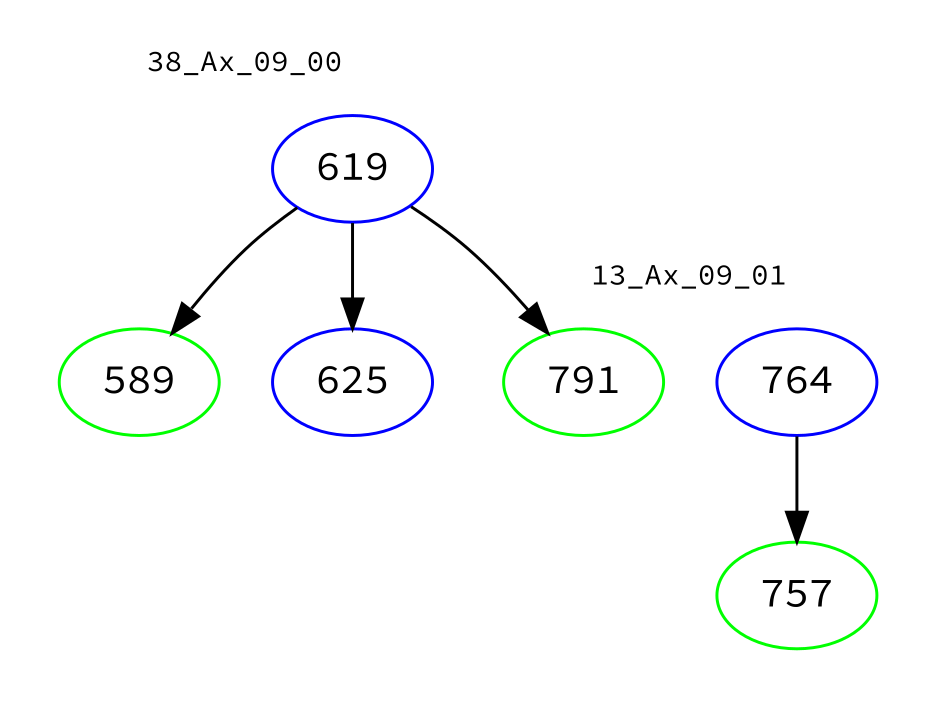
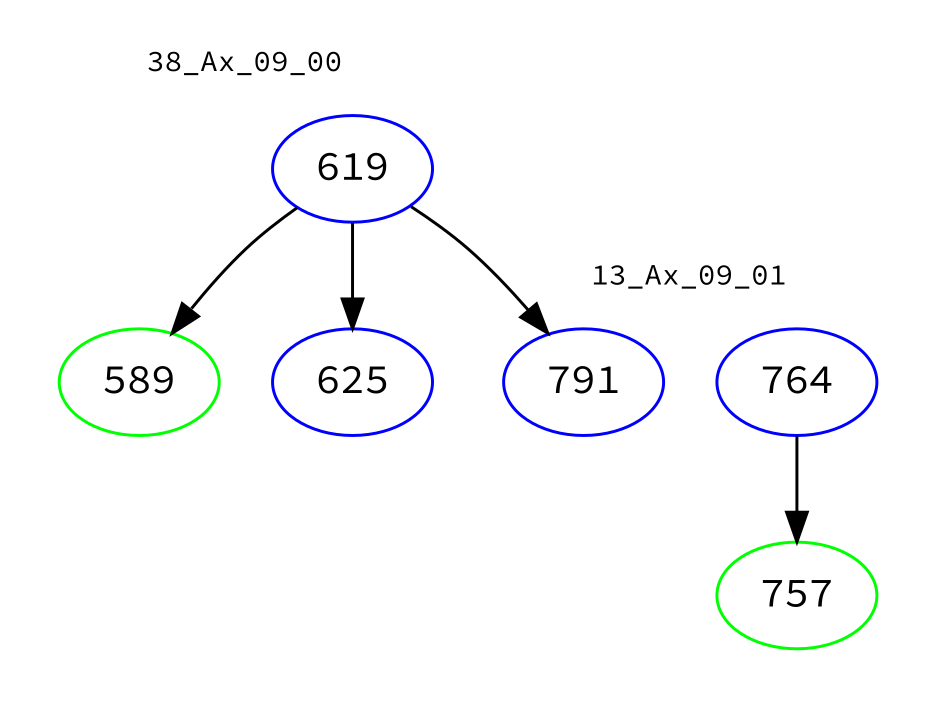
(584, 382) -> (584, 382)
